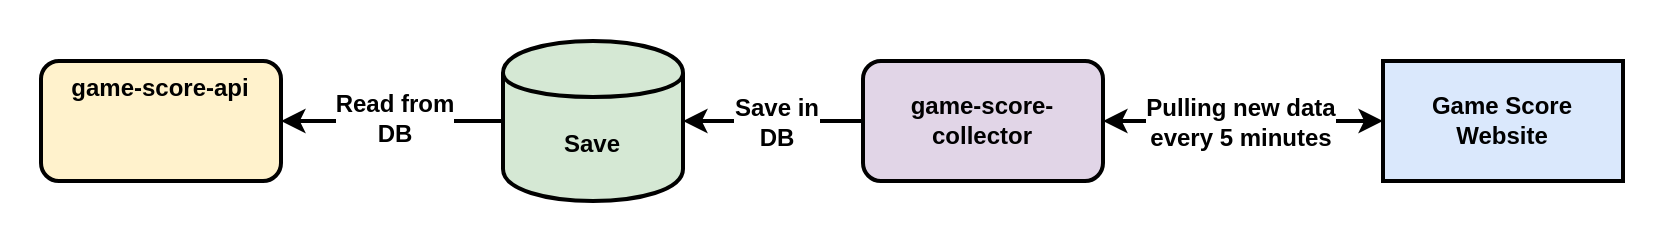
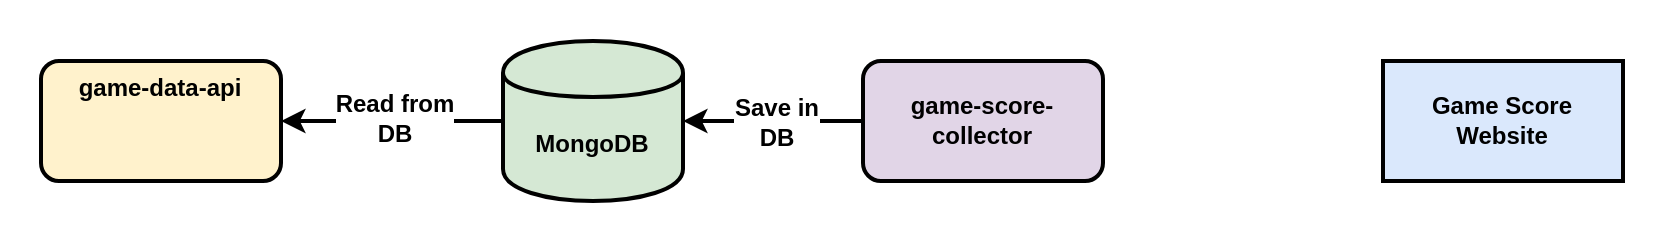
(161, 89) -> (161, 89)
(1350, 121) -> none
(593, 145) -> (593, 145)
